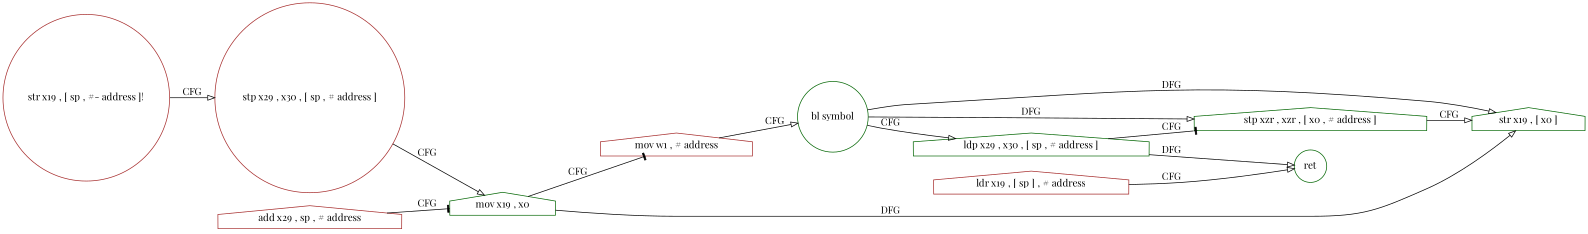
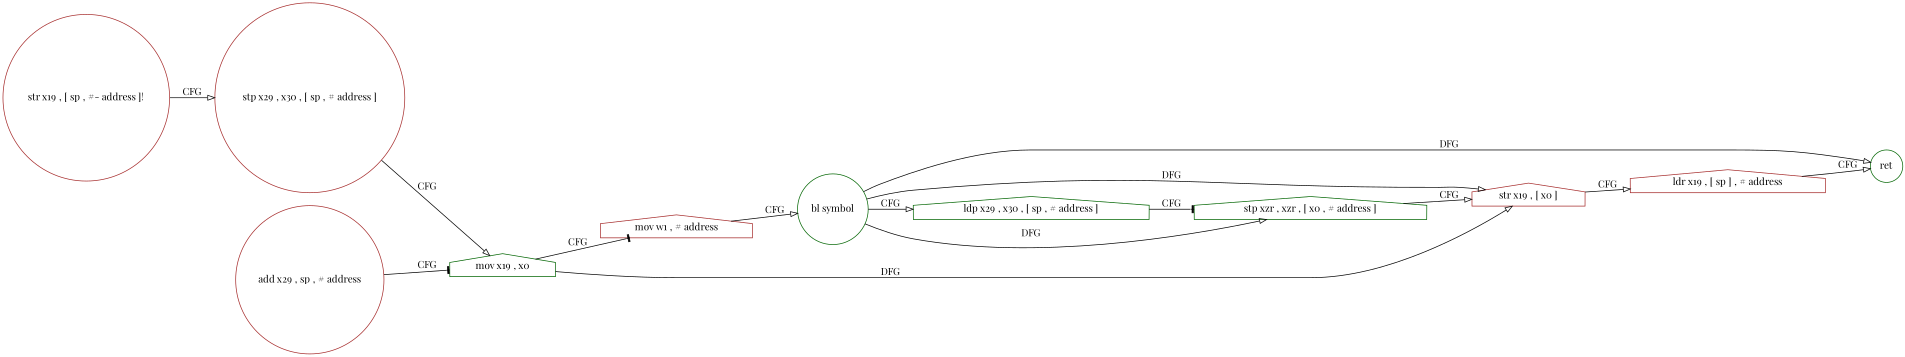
(1529, 120) -> (1529, 196)
(1218, 160) -> (1361, 150)
none -> (1604, 191)
(310, 218) -> (310, 280)
